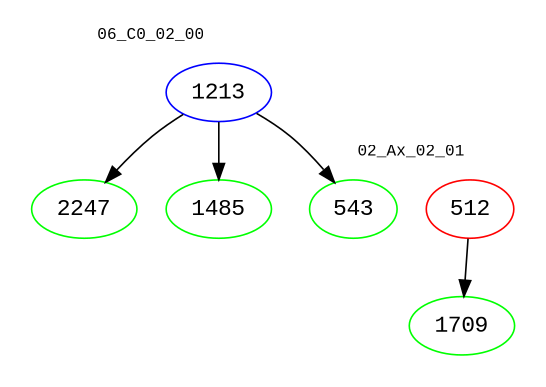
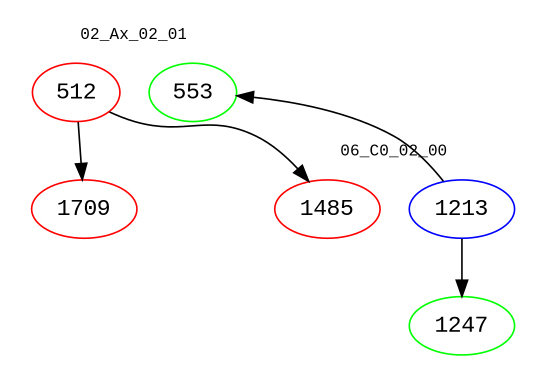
(219, 143) -> (209, 125)
(84, 209) -> (462, 326)
(219, 209) -> (327, 209)
(353, 209) -> (193, 92)
(462, 326) -> (84, 209)
